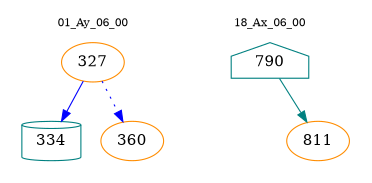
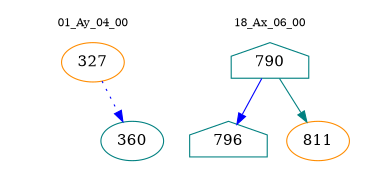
(93, 24) -> (93, 24)
(51, 141) -> none
(132, 141) -> (132, 141)
none -> (228, 141)
